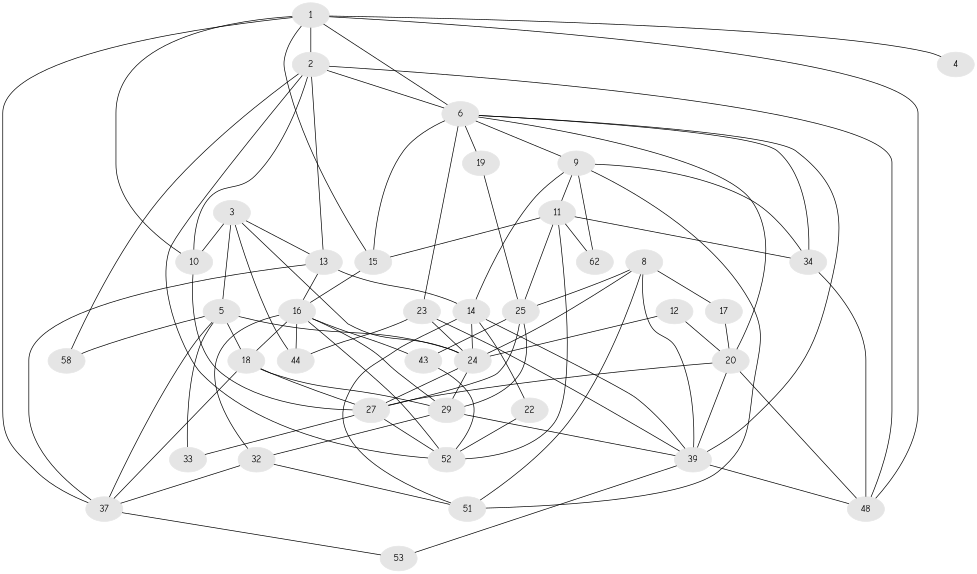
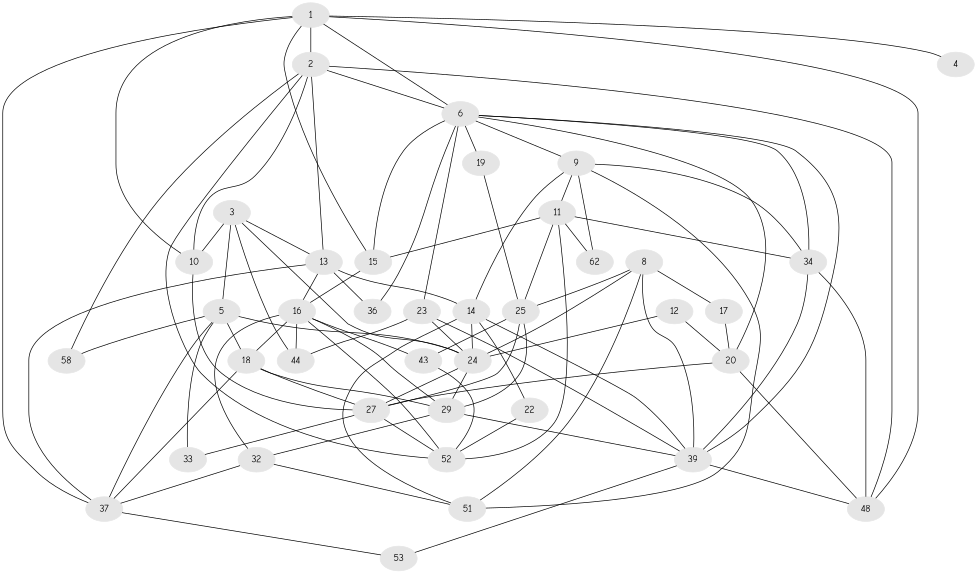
none -> (373, 311)
(712, 410) -> (771, 370)
